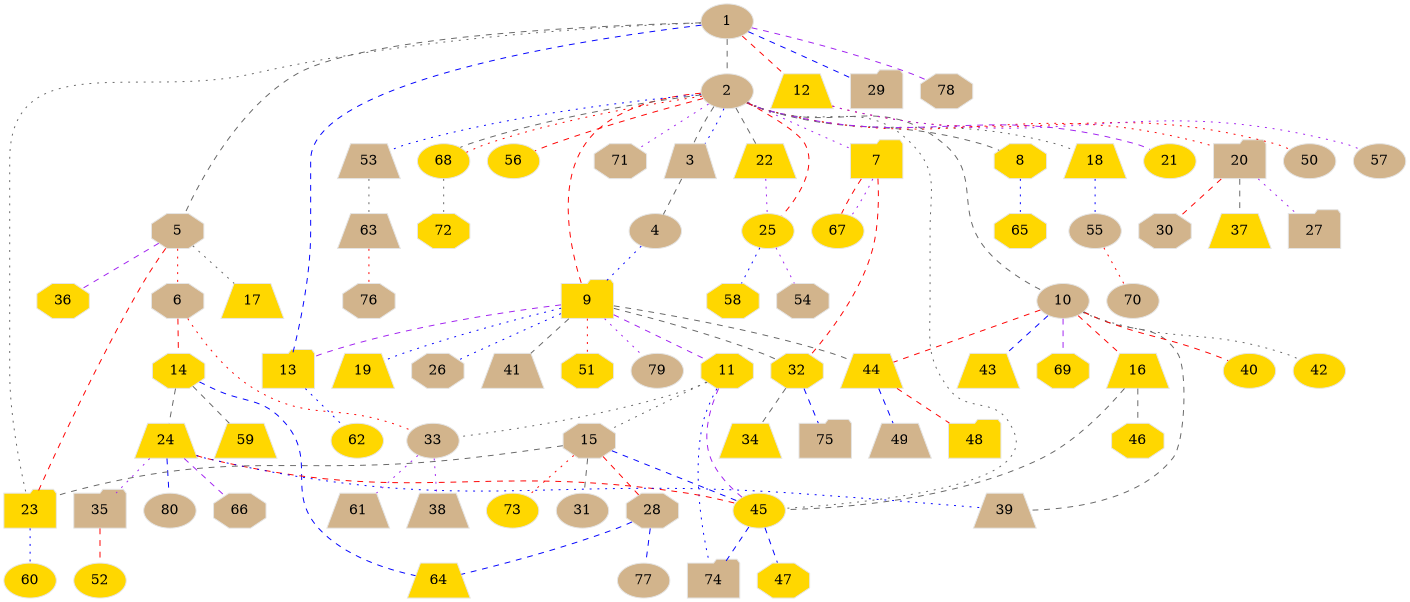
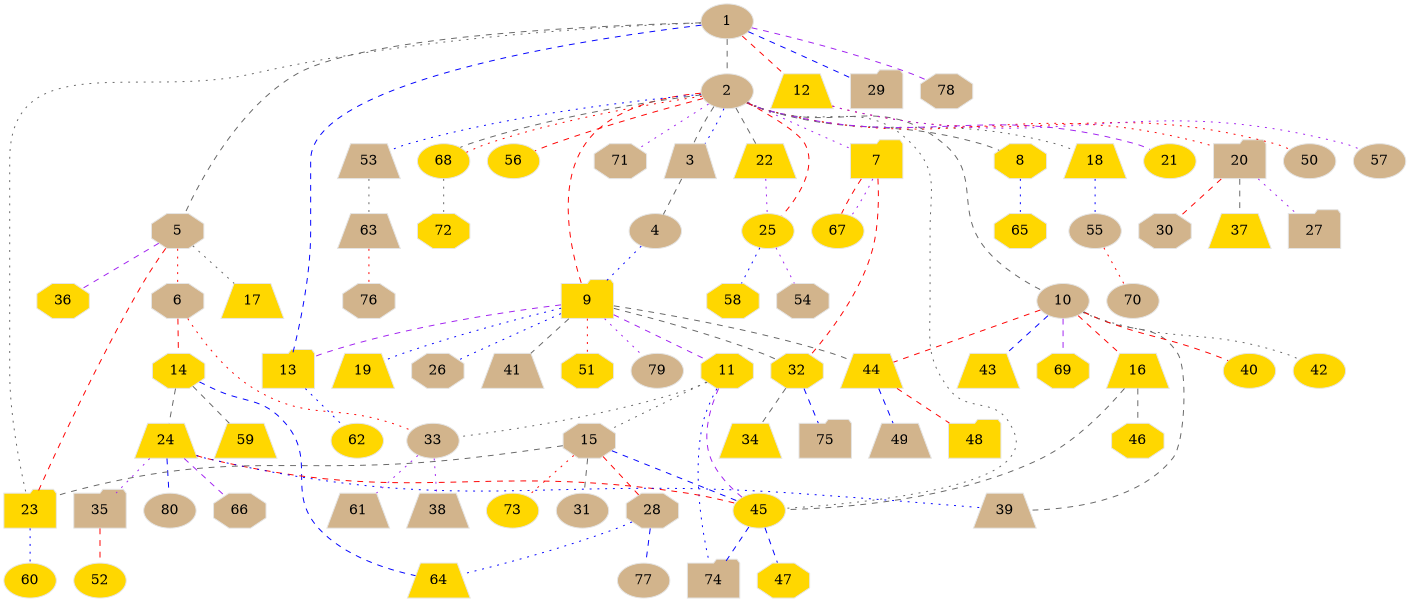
(548, 551) -> (548, 551)
